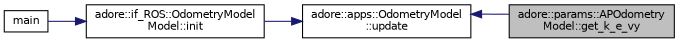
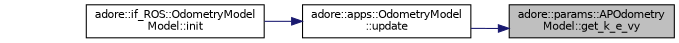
(495, 14) -> (485, 28)
(26, 21) -> none
